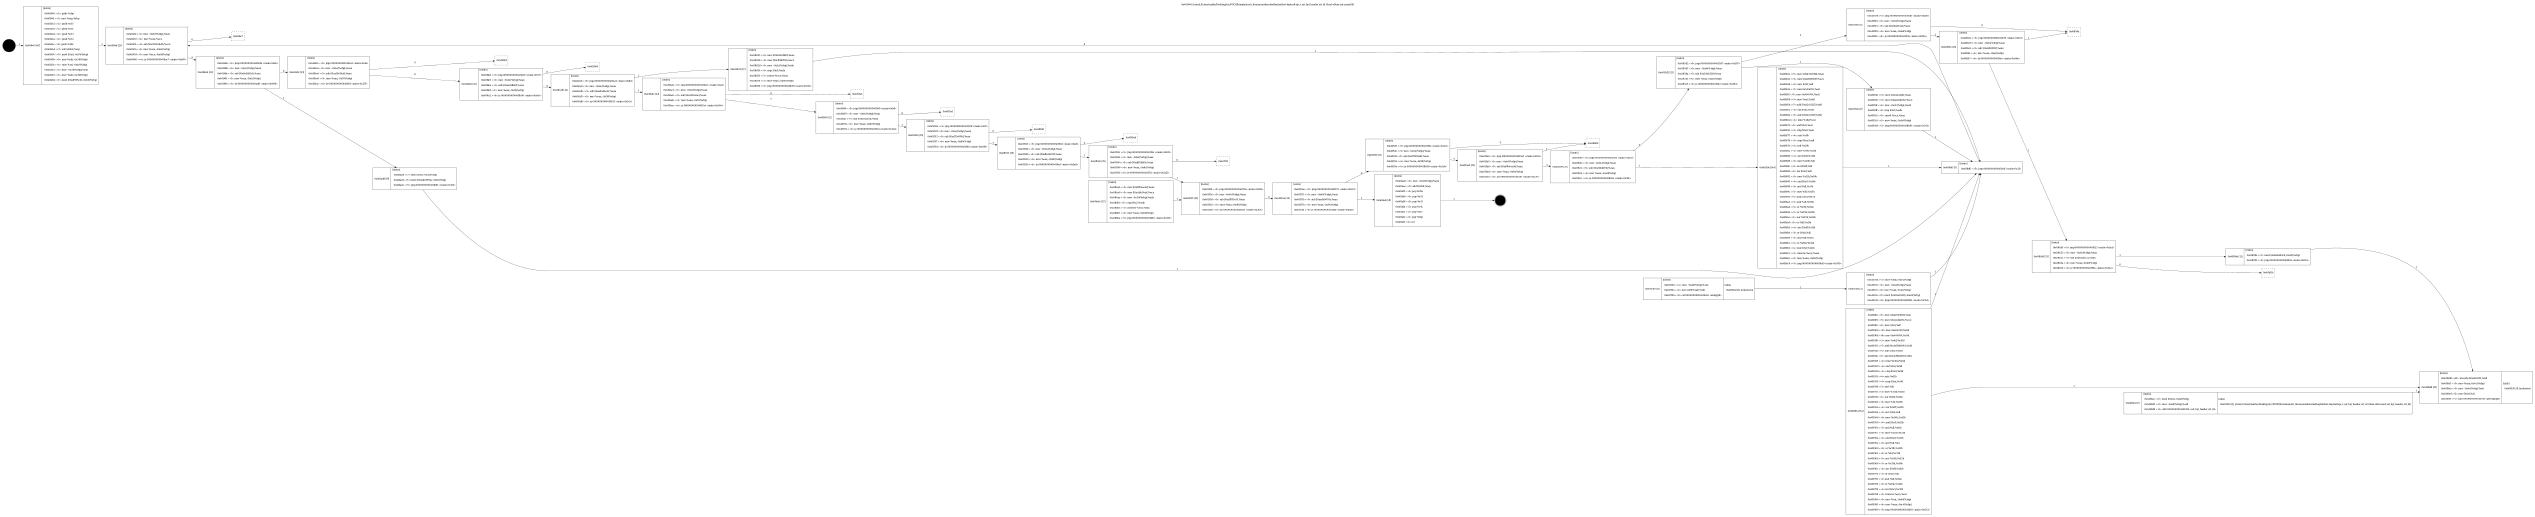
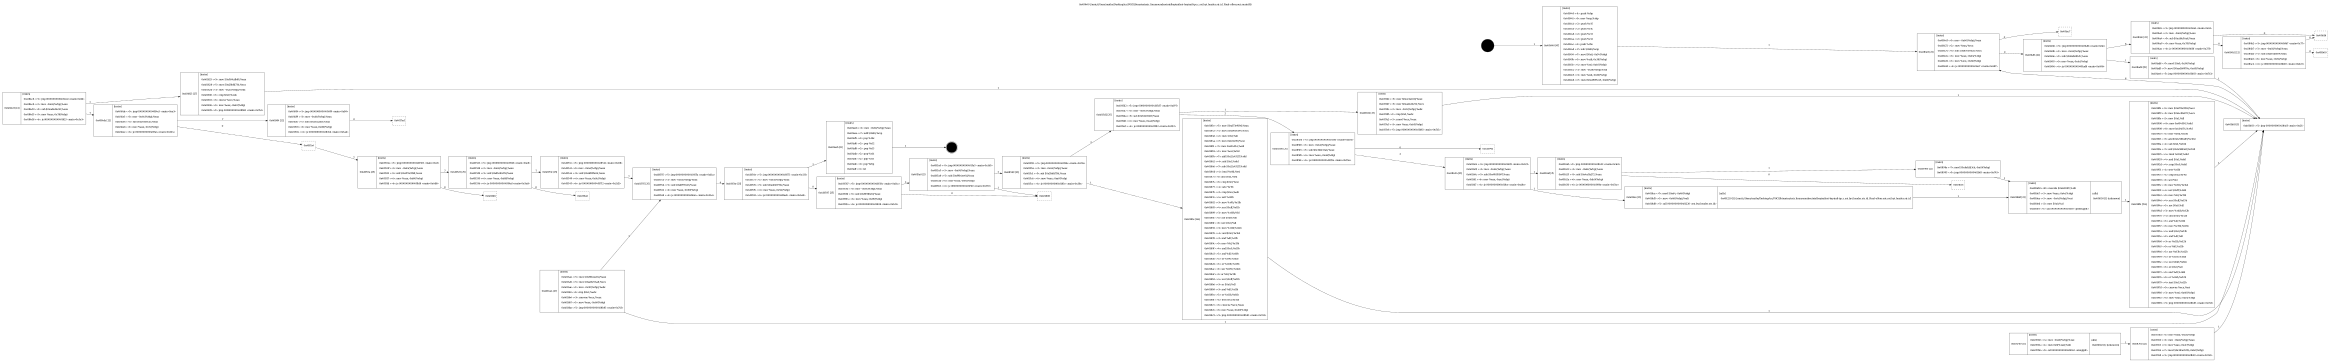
(2045, 37) -> (1576, 197)
(546, 87) -> (2309, 39)
(901, 126) -> (336, 154)
(1223, 161) -> none
none -> (1515, 323)
(2174, 387) -> (2125, 201)
